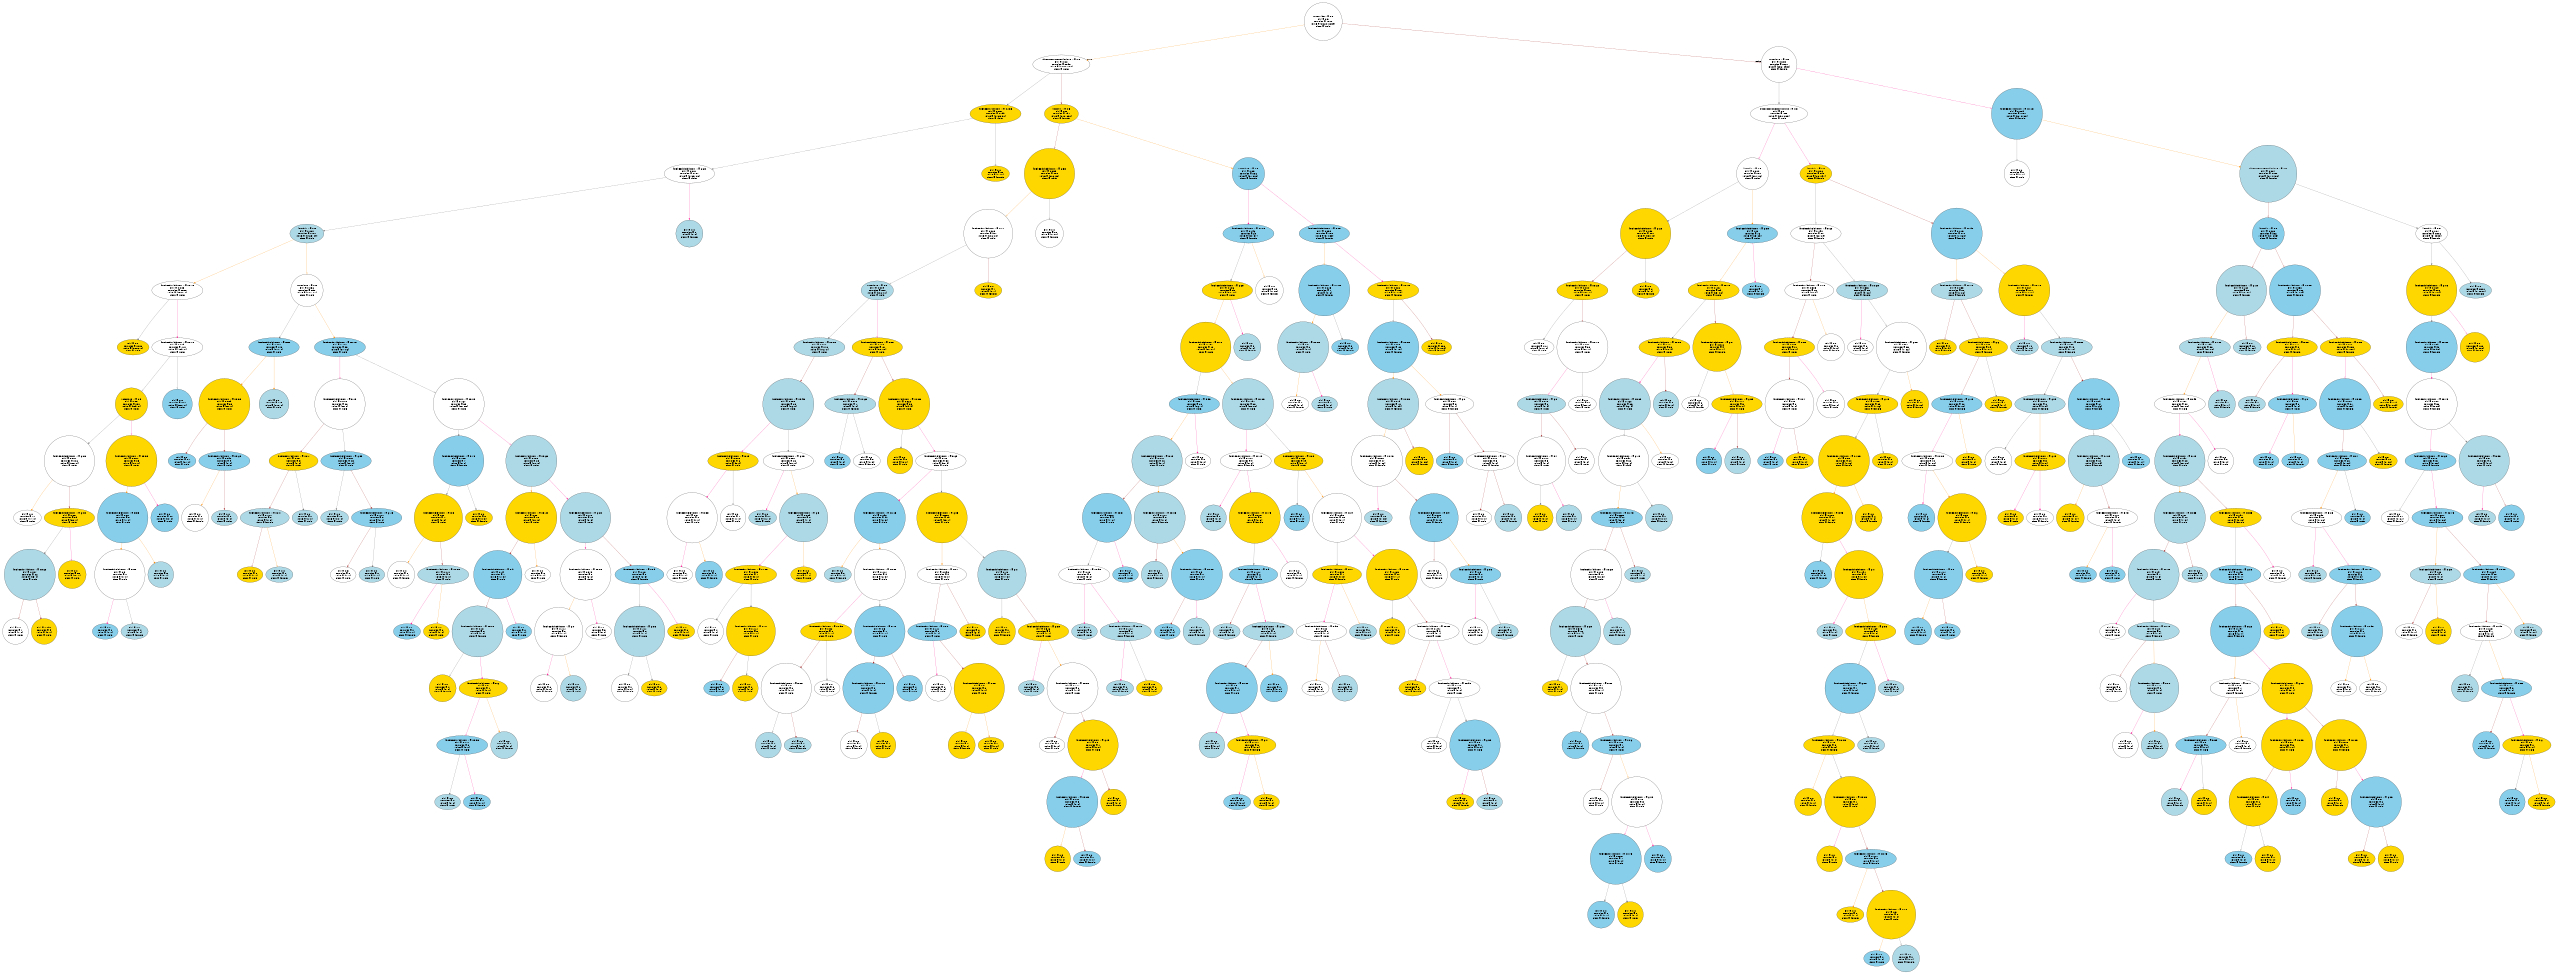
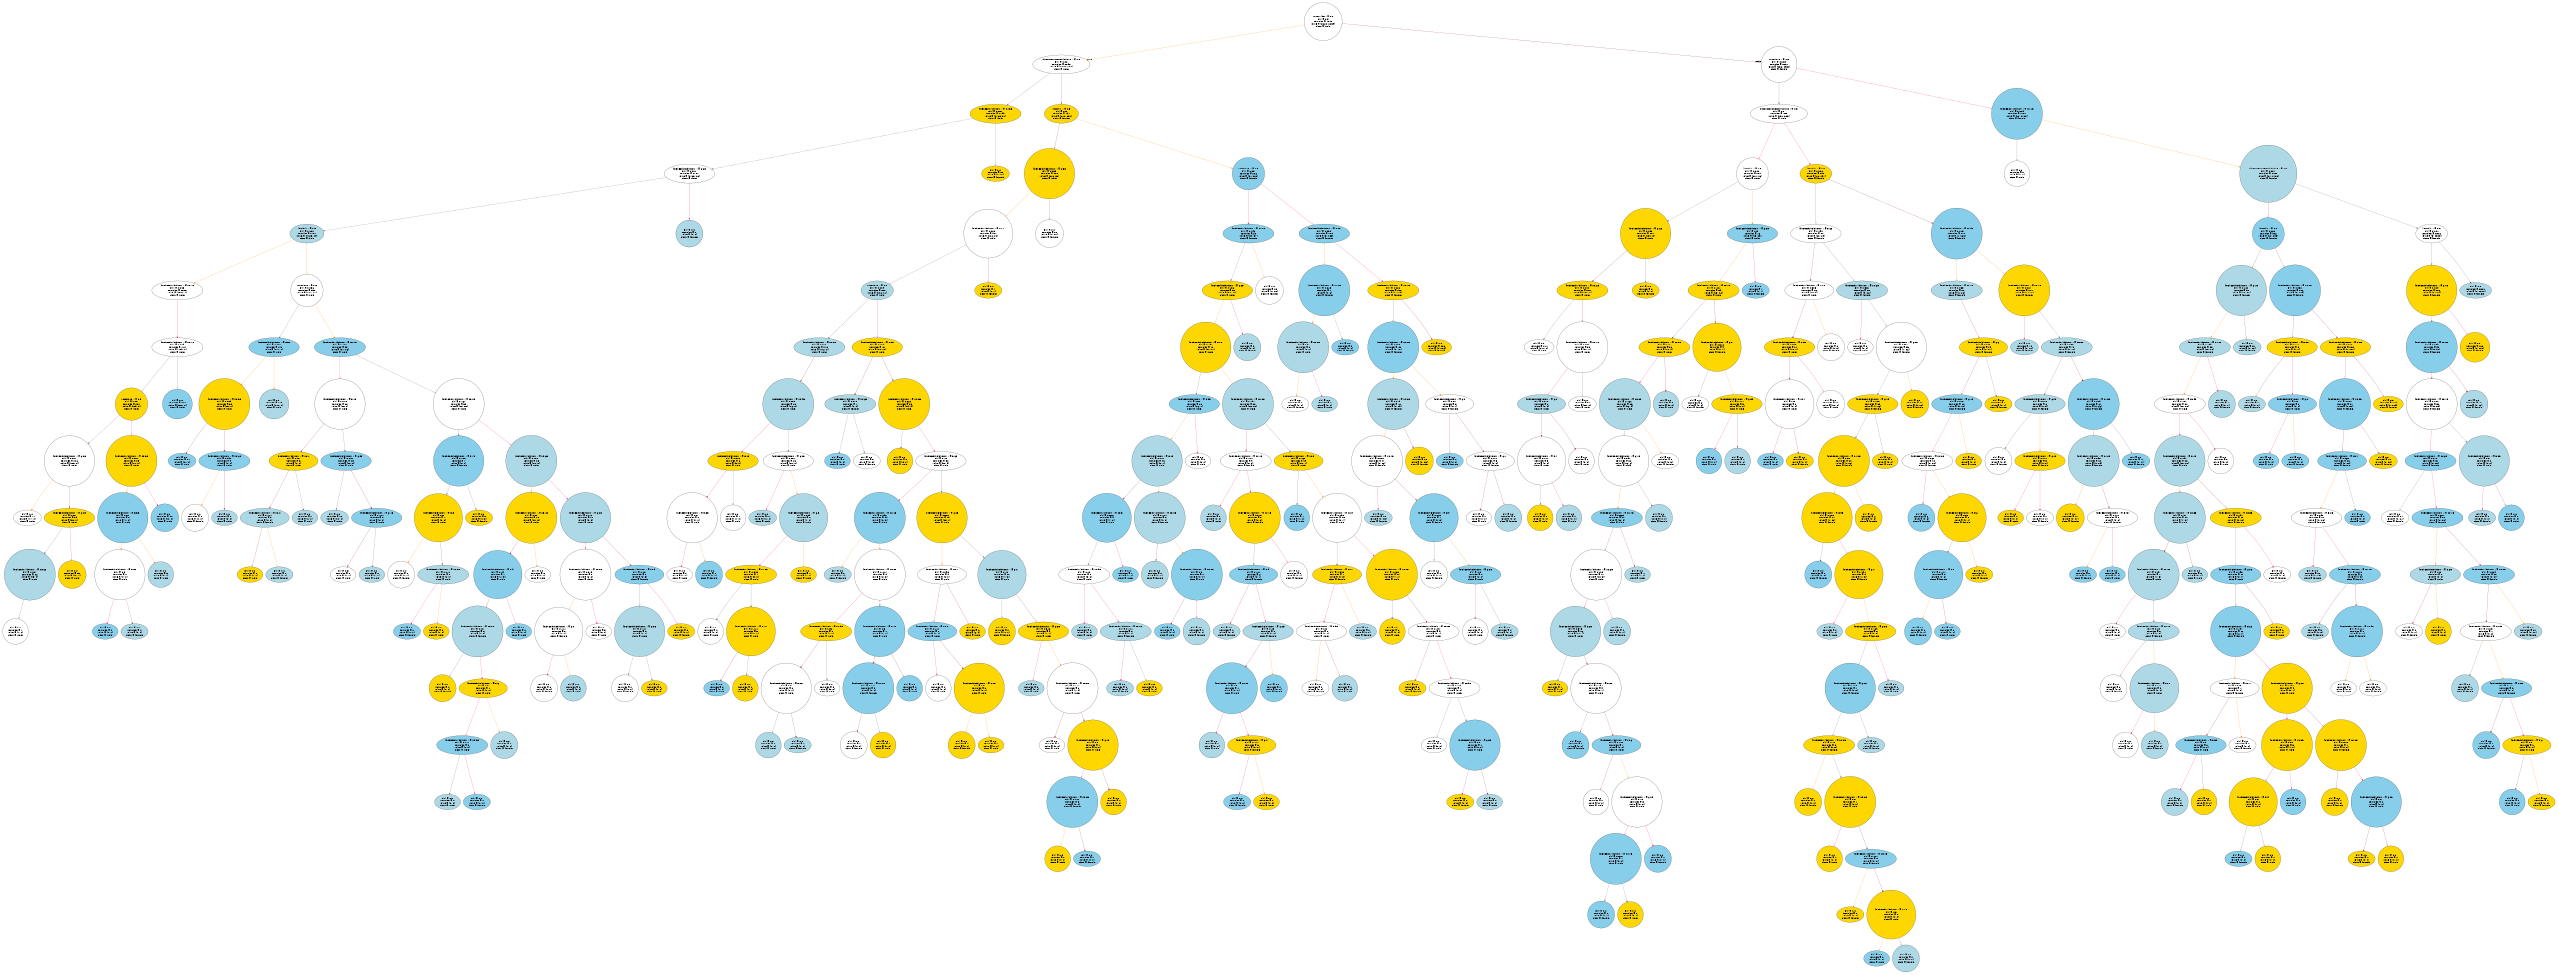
(133, 347) -> none
(1943, 347) -> none
none -> (2474, 404)
(44, 631) -> none
